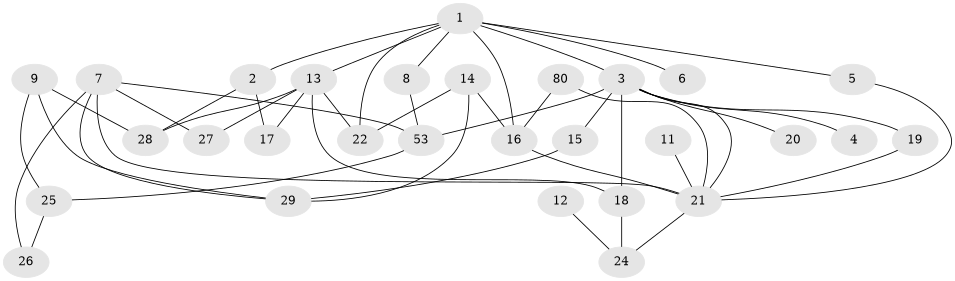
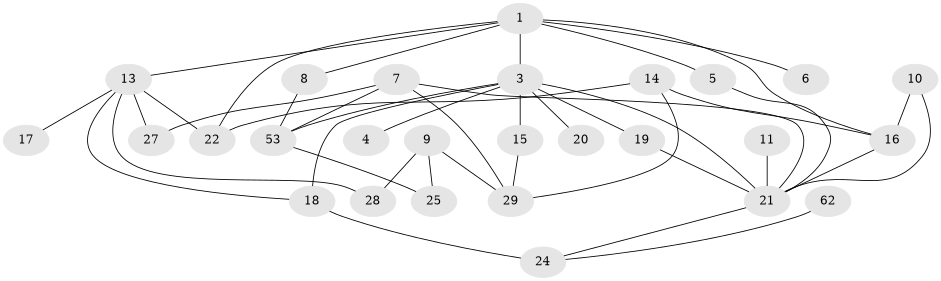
(253, 80) -> none
(561, 80) -> (915, 80)
(561, 201) -> (828, 201)
(26, 262) -> none
